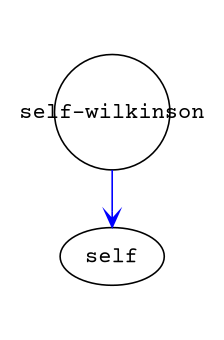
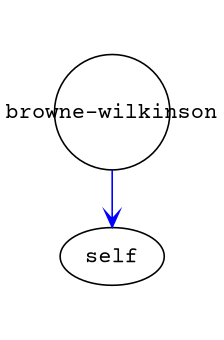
(112, 112) -> (112, 112)
